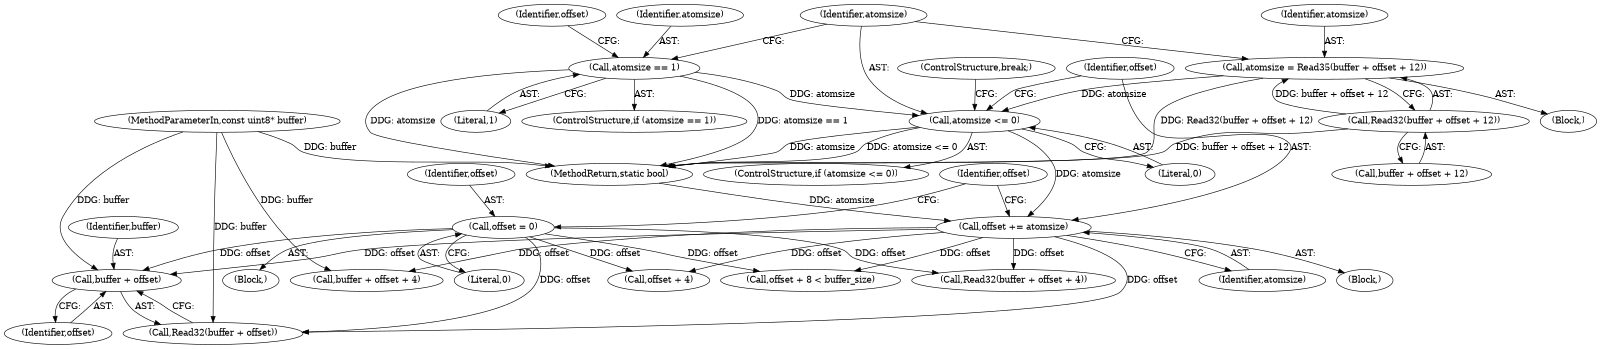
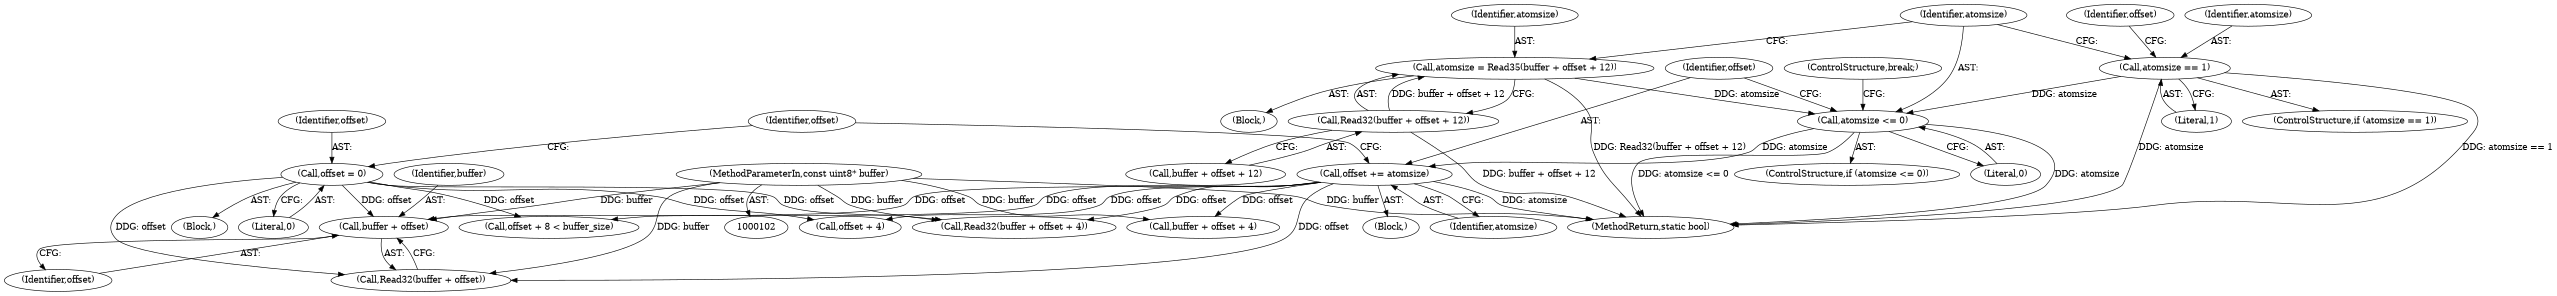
(801, 204) -> (1508, 207)
none -> (857, 207)
none -> (756, 227)
